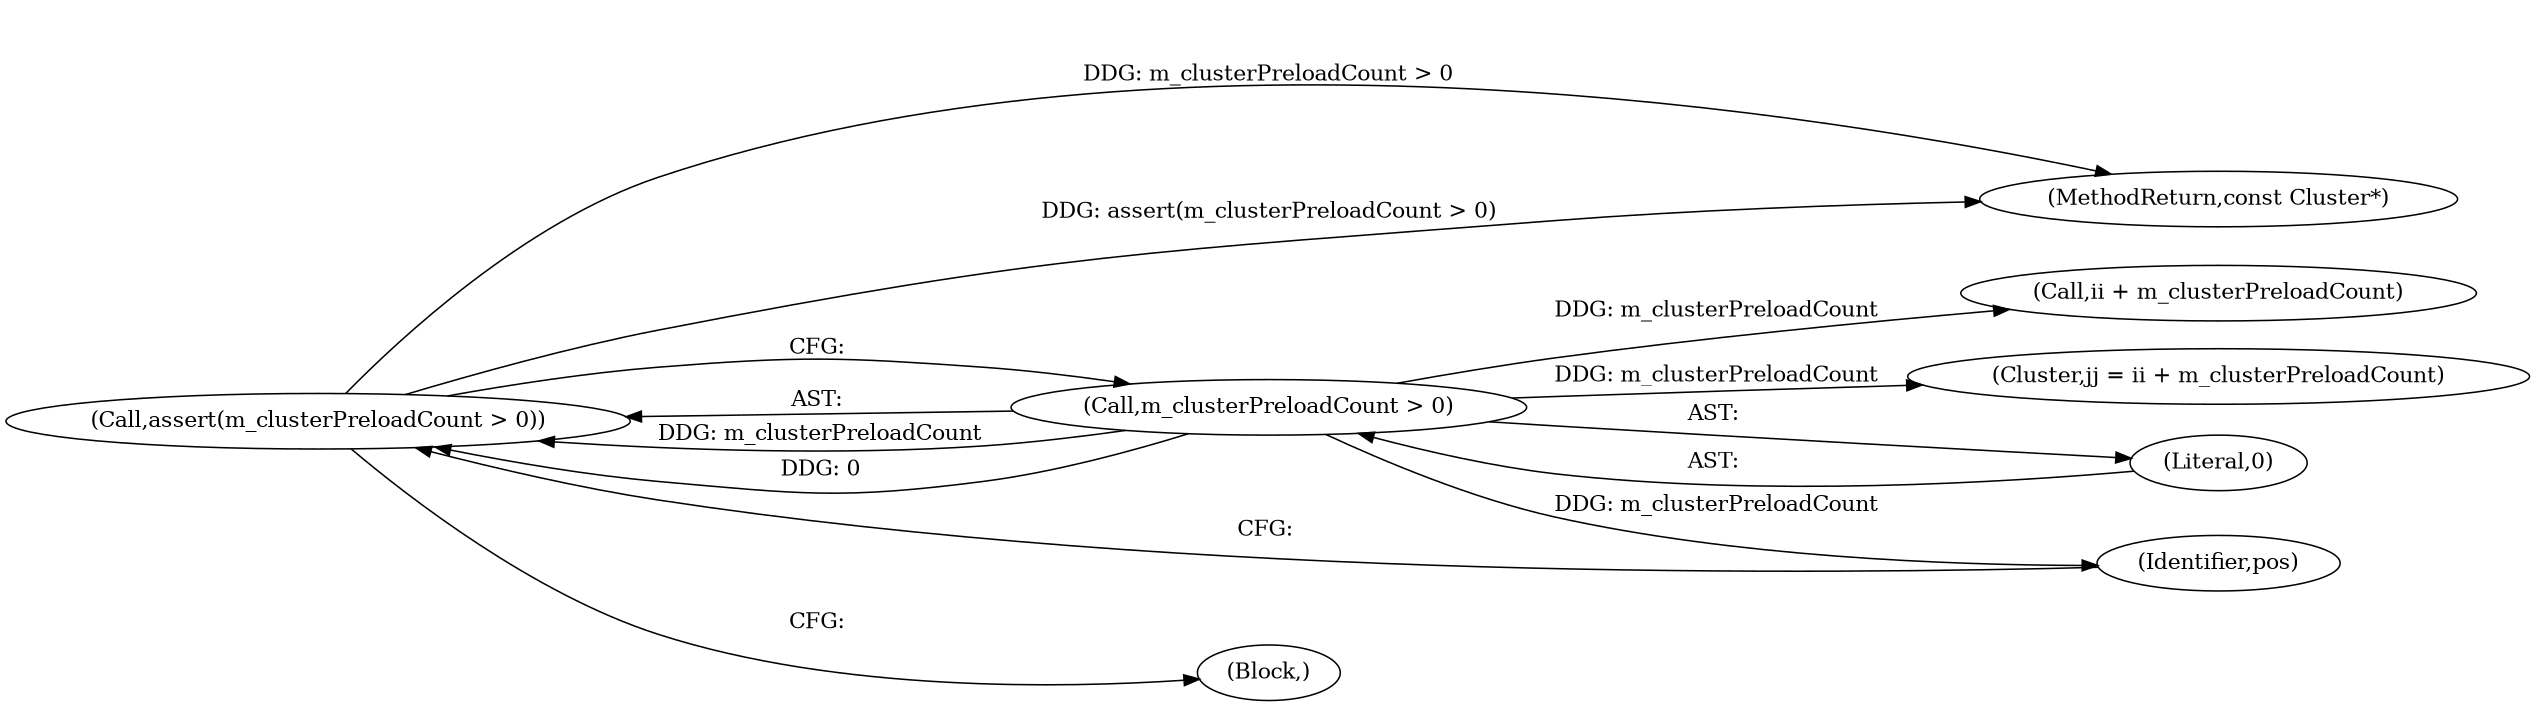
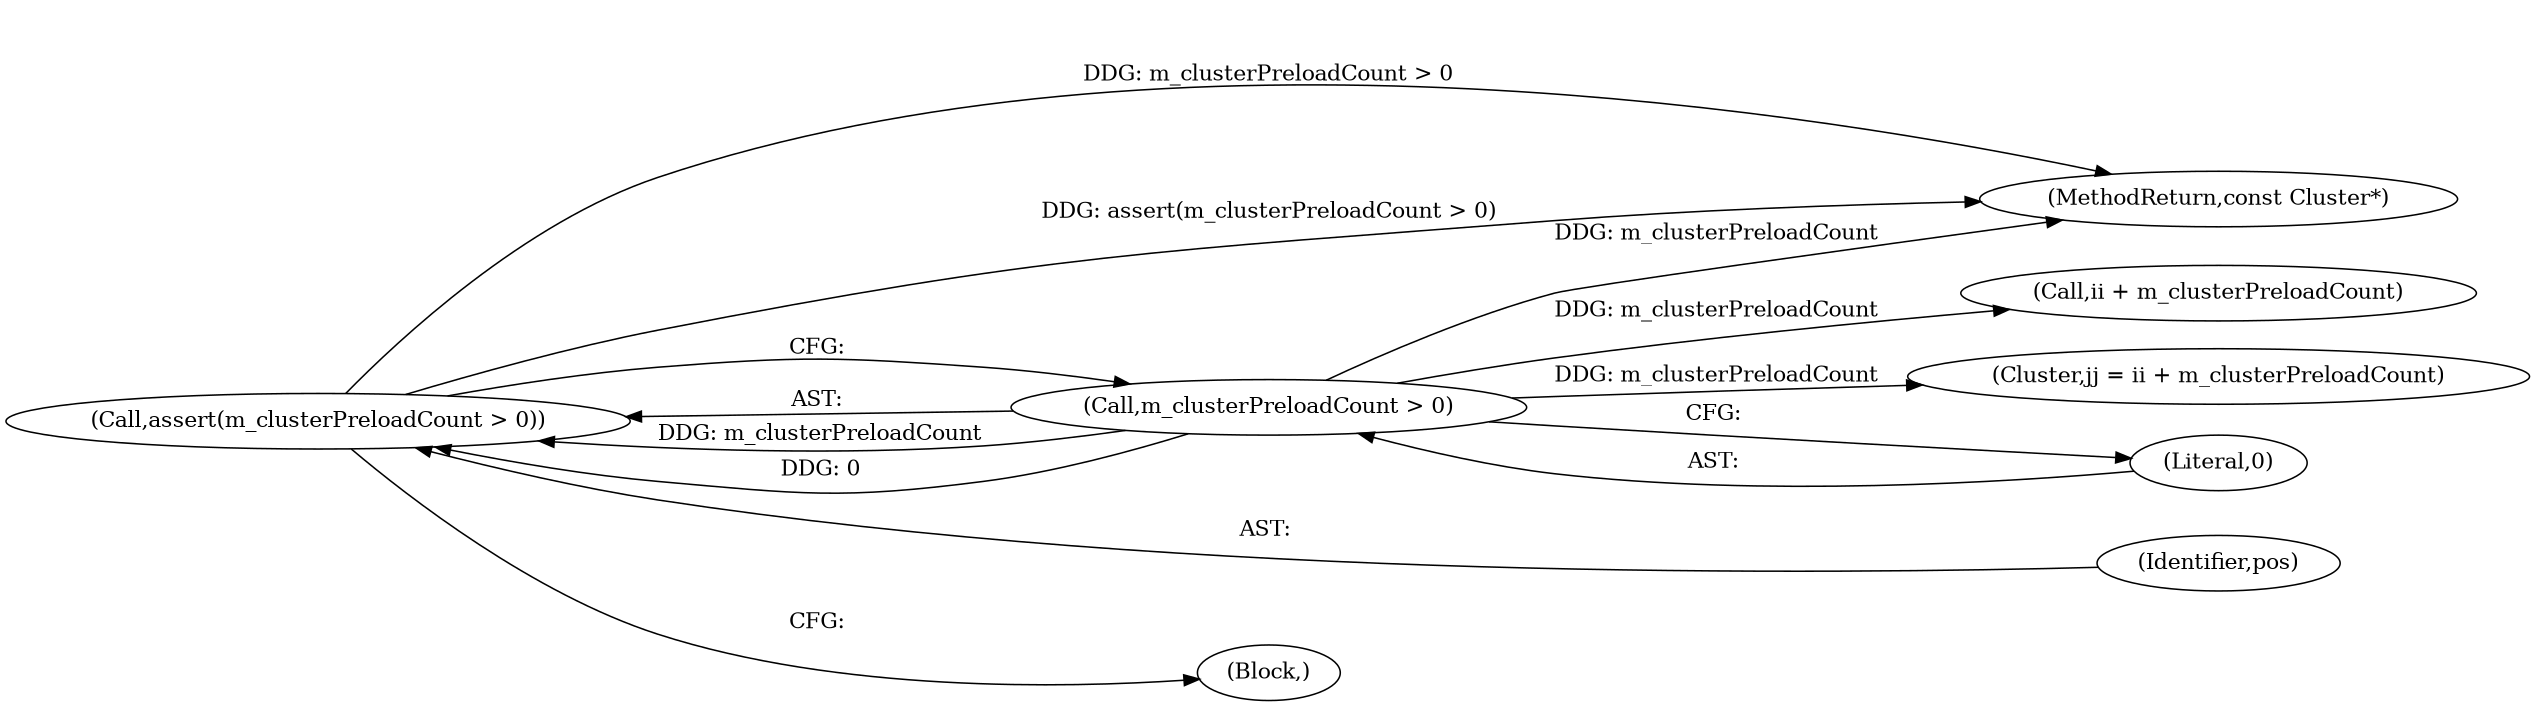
(1717, 414) -> (1717, 414)
(1269, 530) -> (1269, 530)
(1696, 542) -> (1679, 274)
